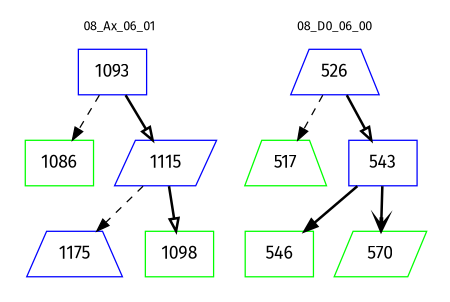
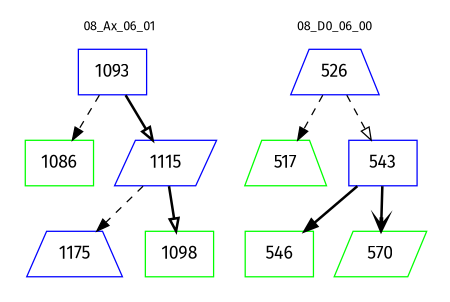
(356, 112) -> (356, 112)
